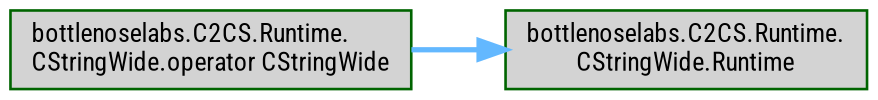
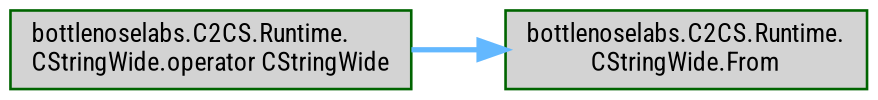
(686, 50) -> (686, 50)
